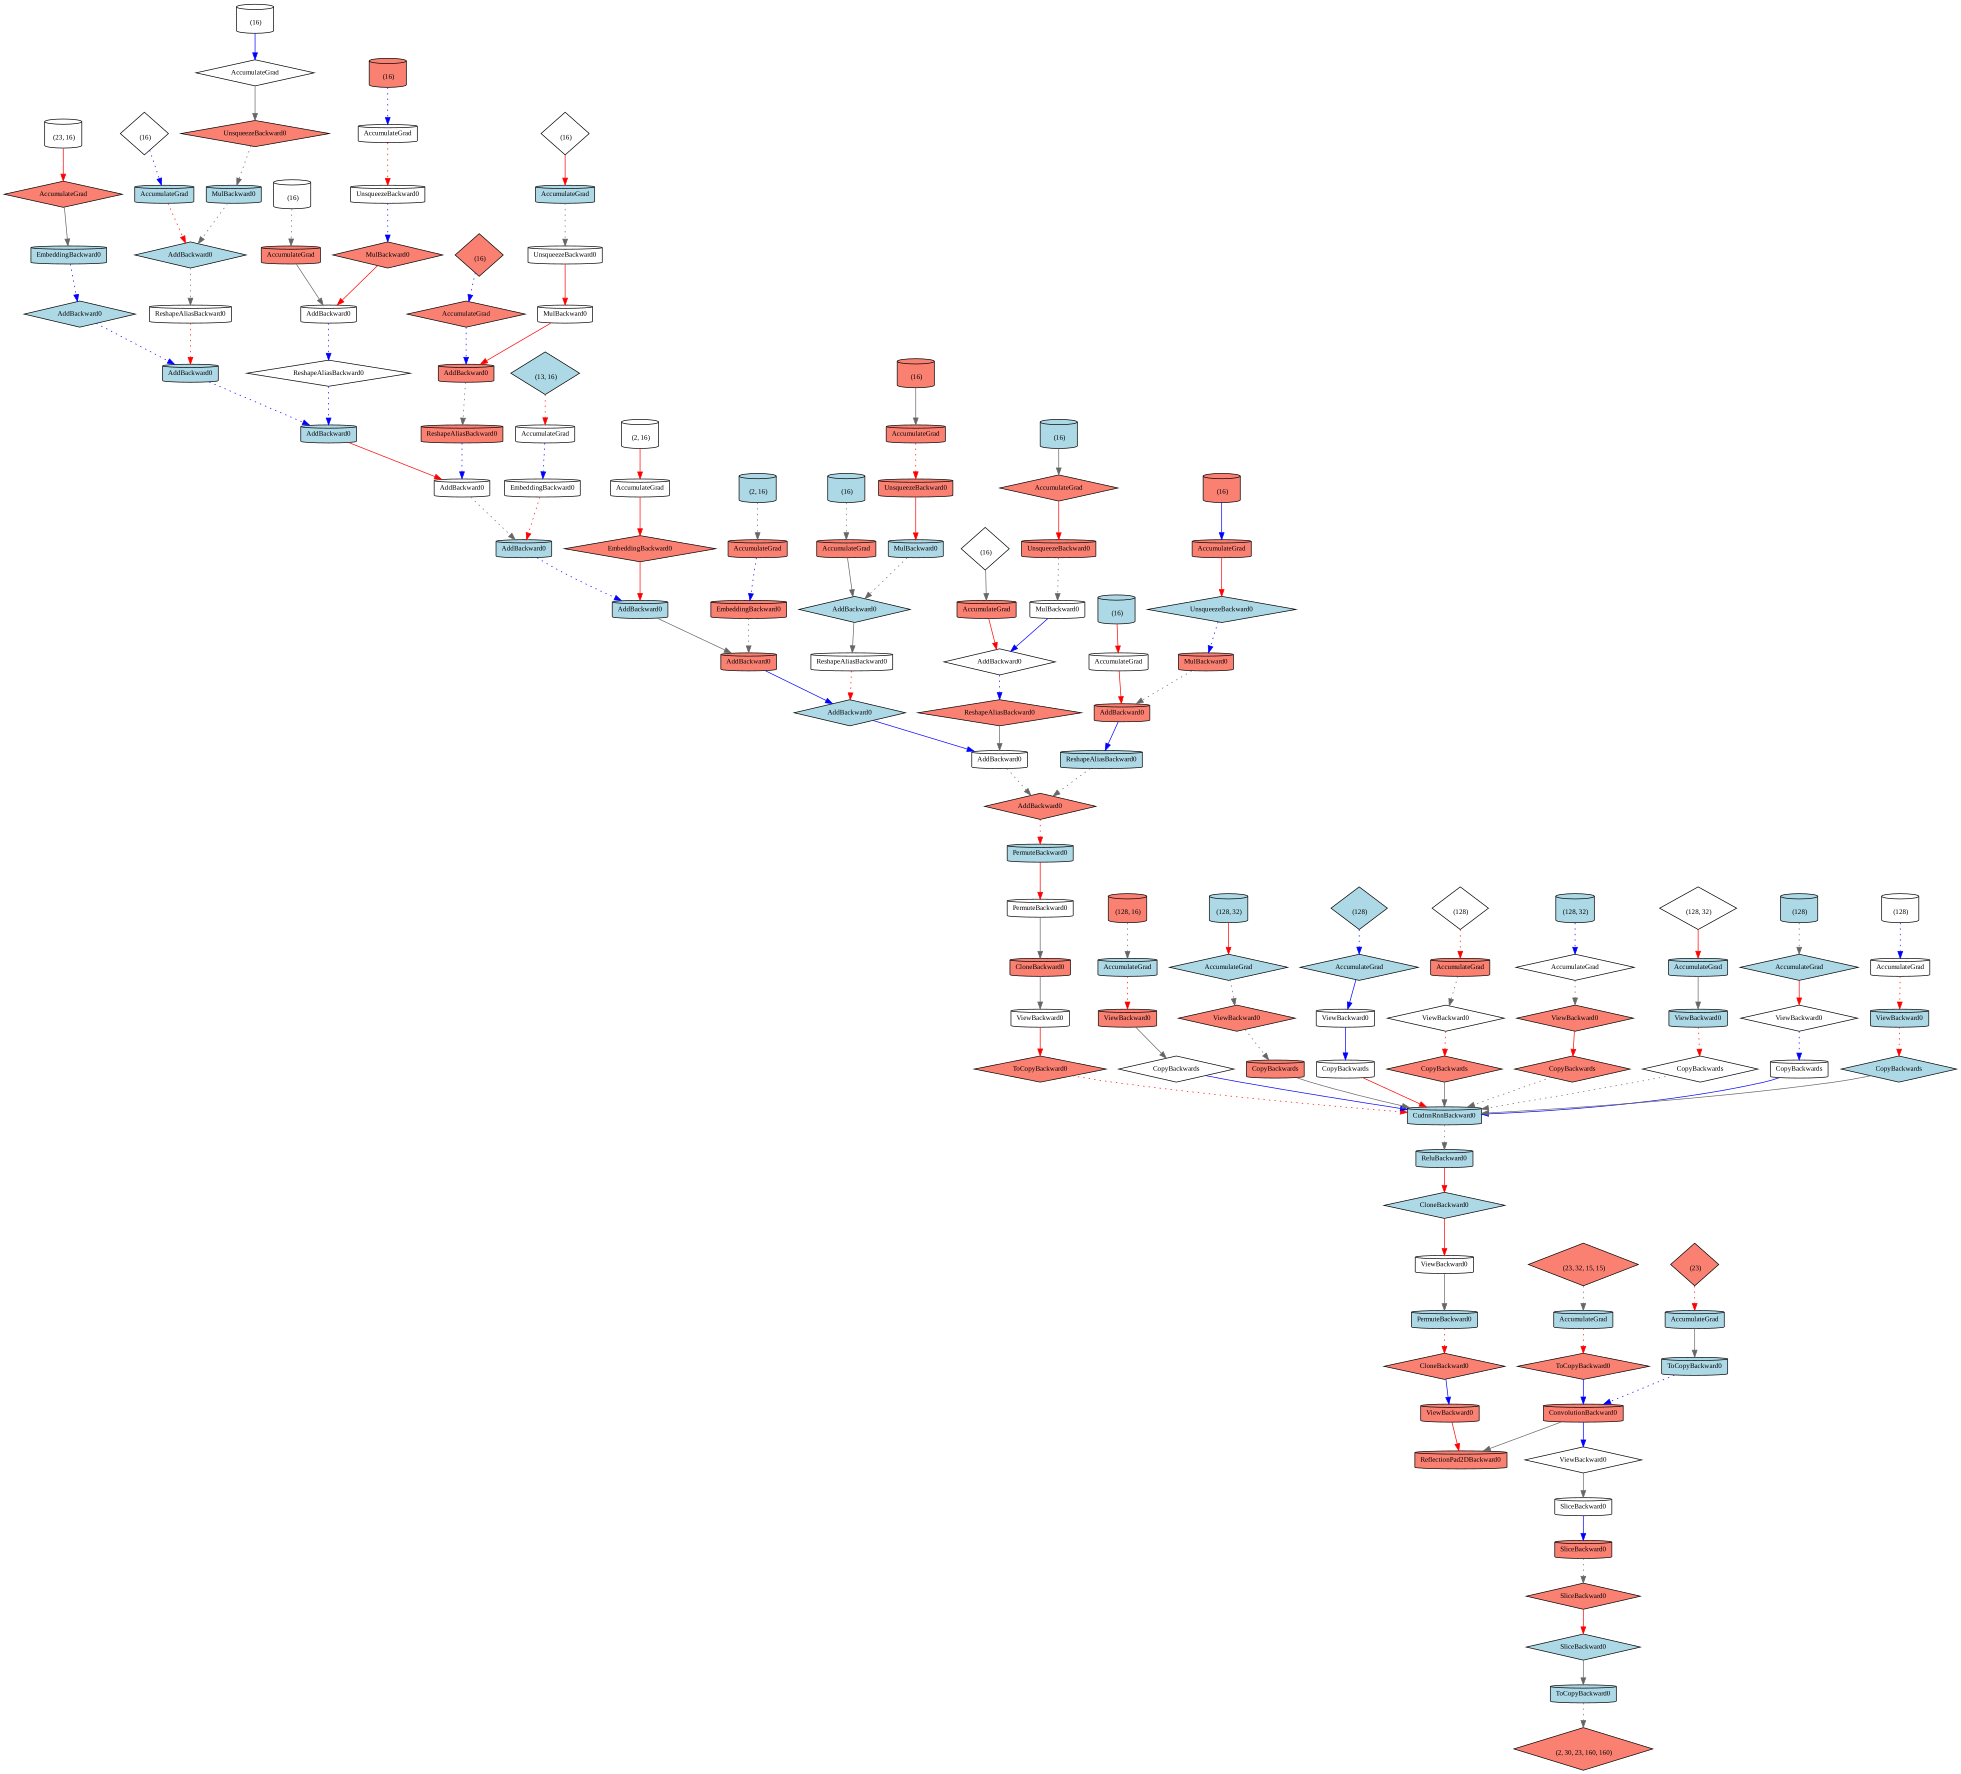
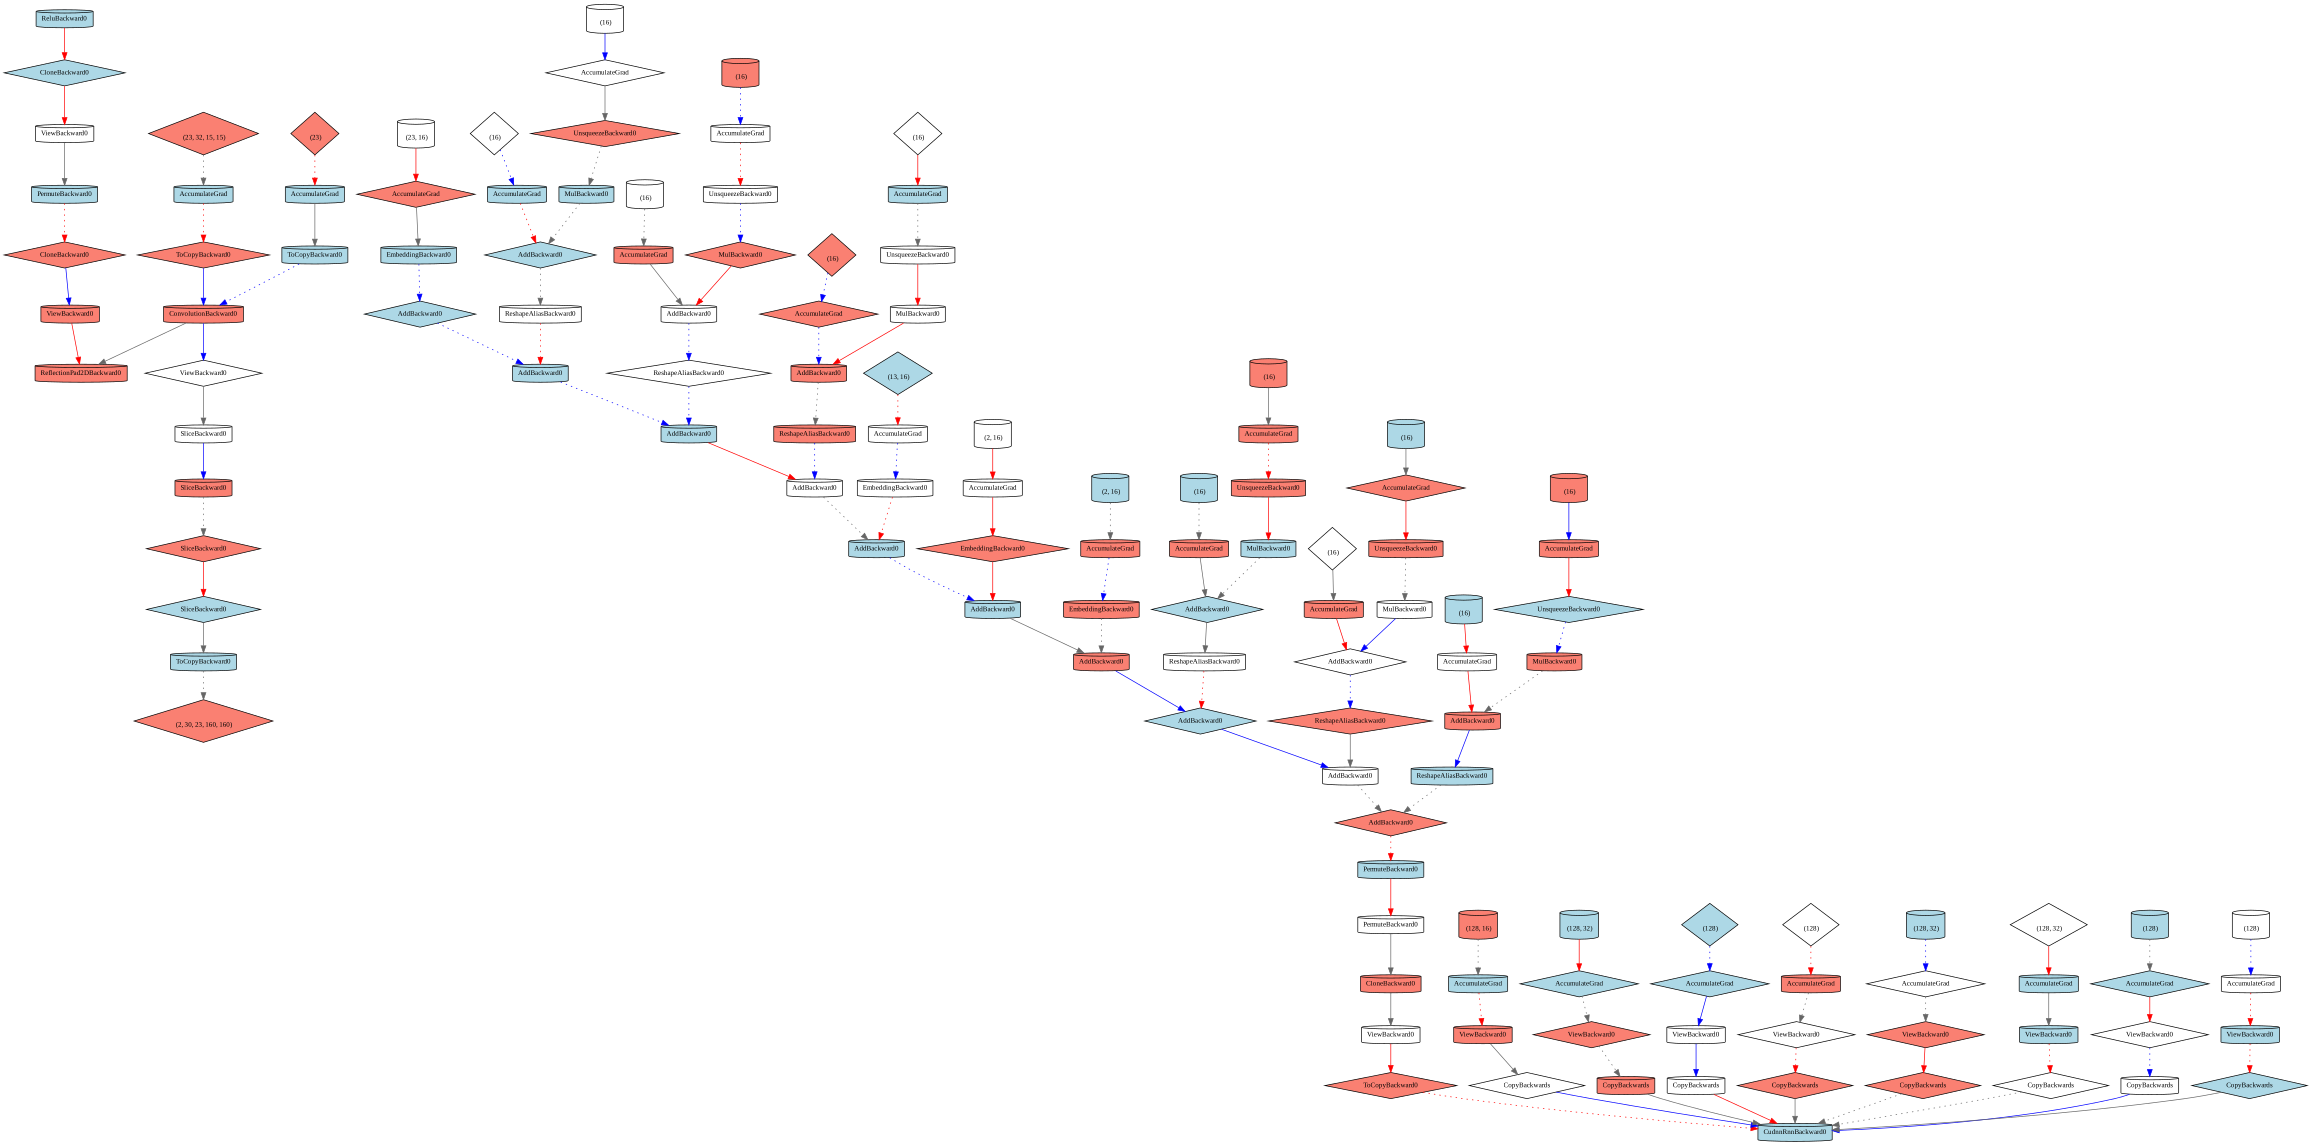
(1444, 1134) -> none
